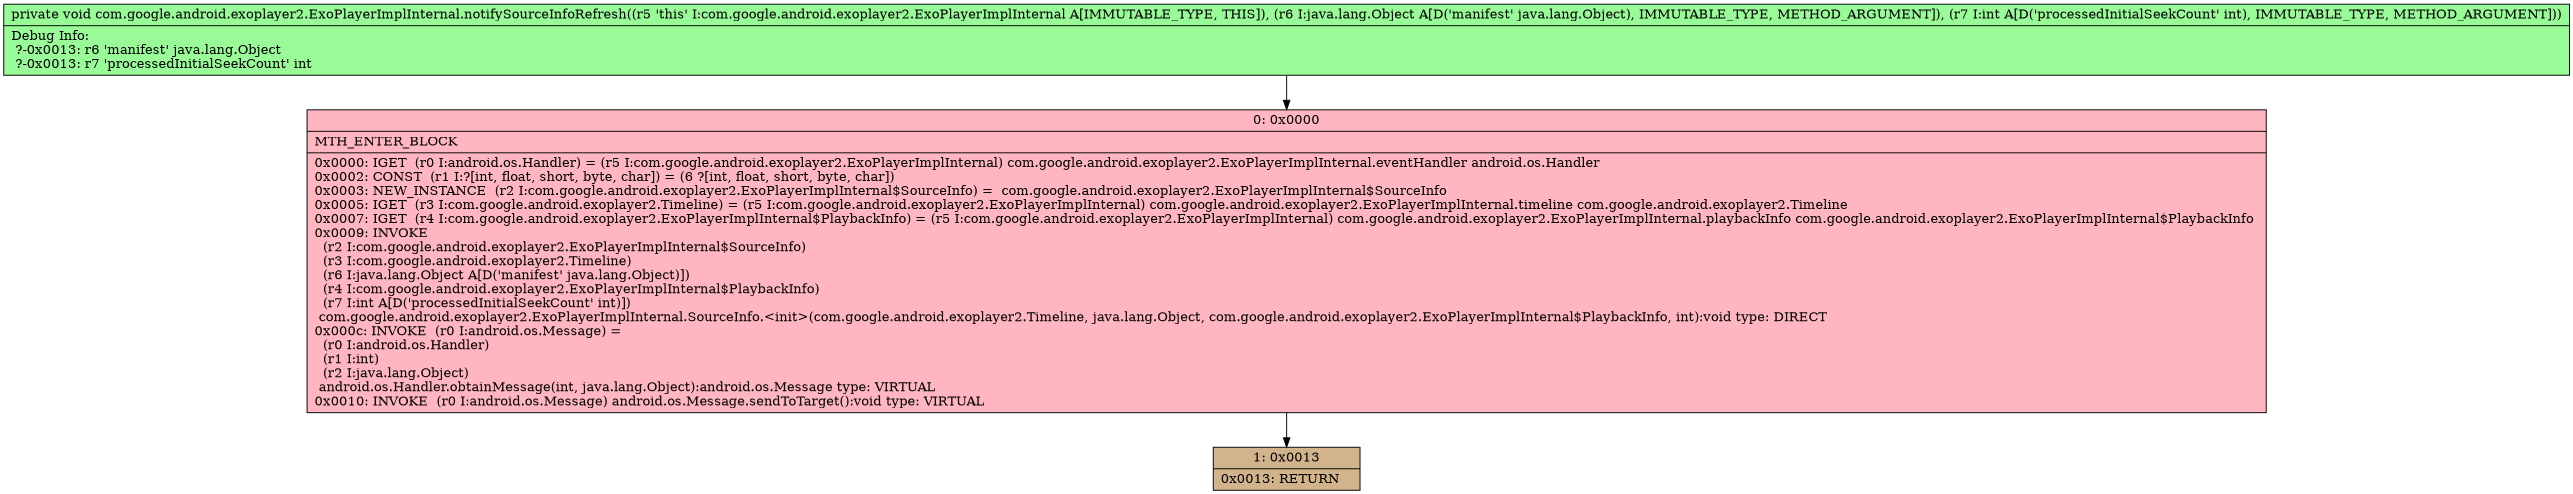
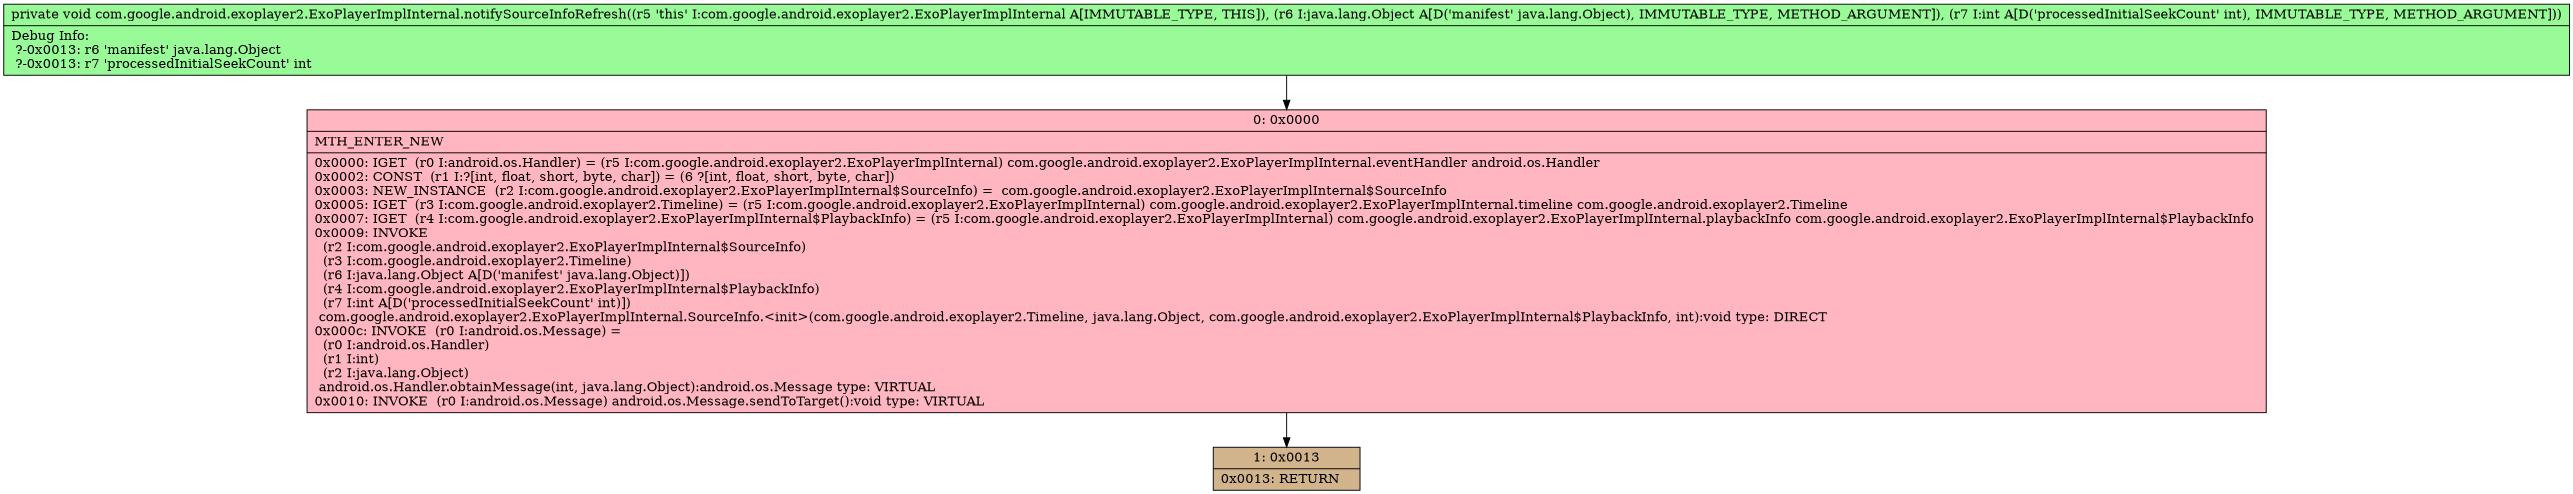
(387, 142) -> (379, 142)
